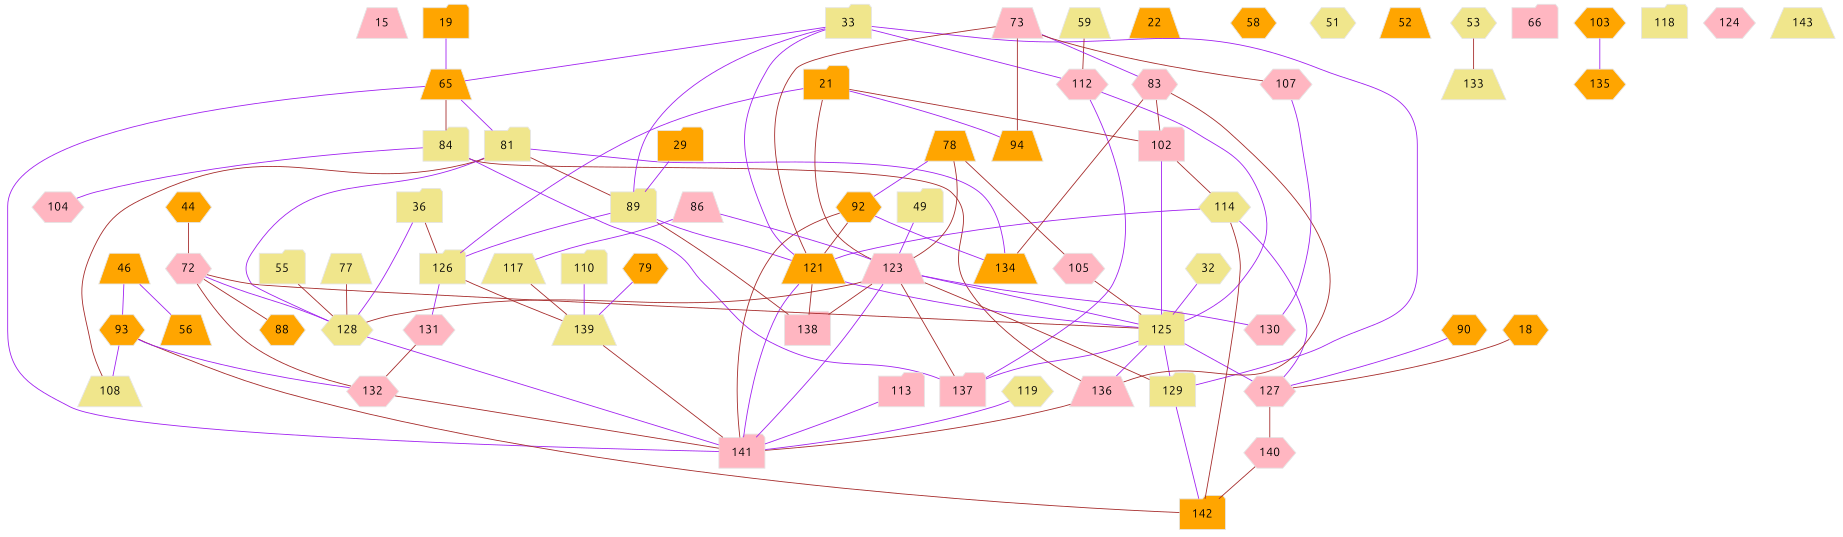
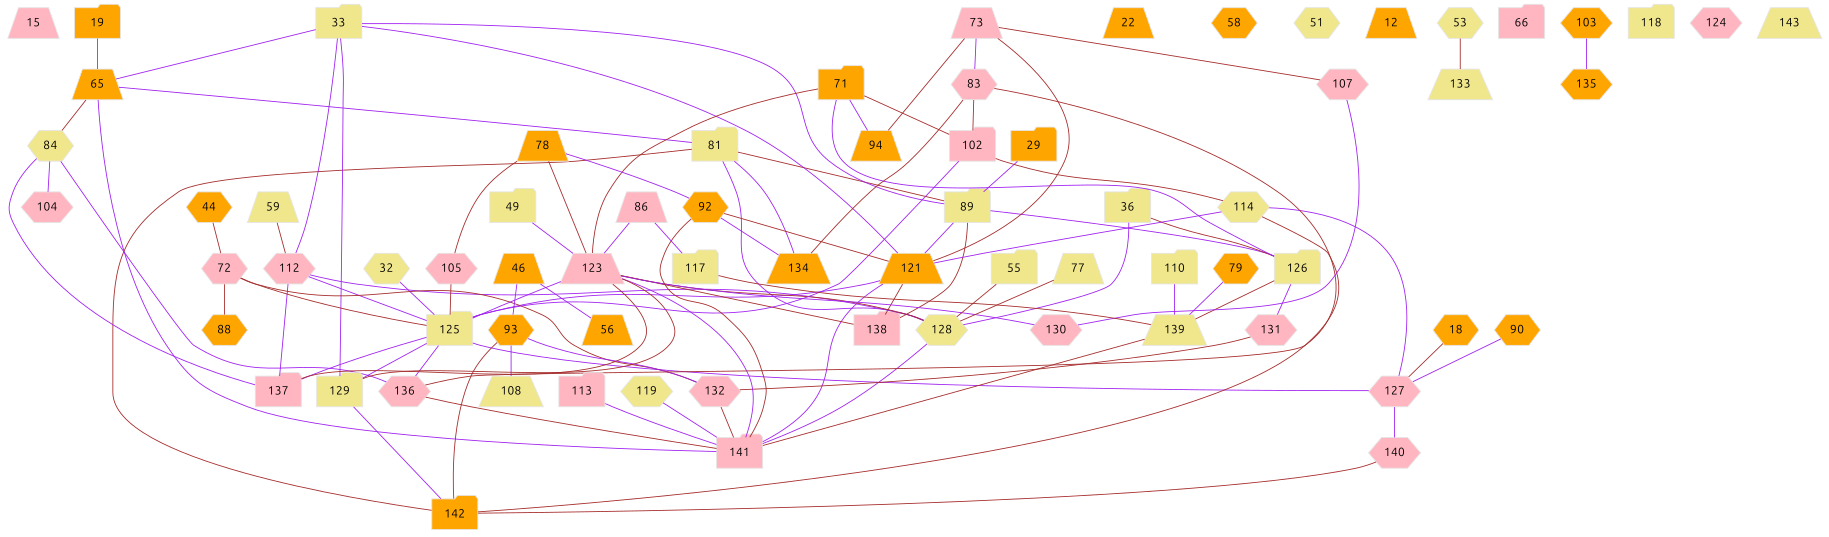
(1405, 23) -> (1391, 23)
(826, 84) -> (841, 84)
(446, 146) -> (51, 146)
(836, 172) -> (184, 335)
(197, 178) -> (155, 210)
(513, 269) -> (695, 269)
(267, 299) -> (510, 295)
(1102, 391) -> (404, 391)
(1270, 422) -> (1395, 422)
